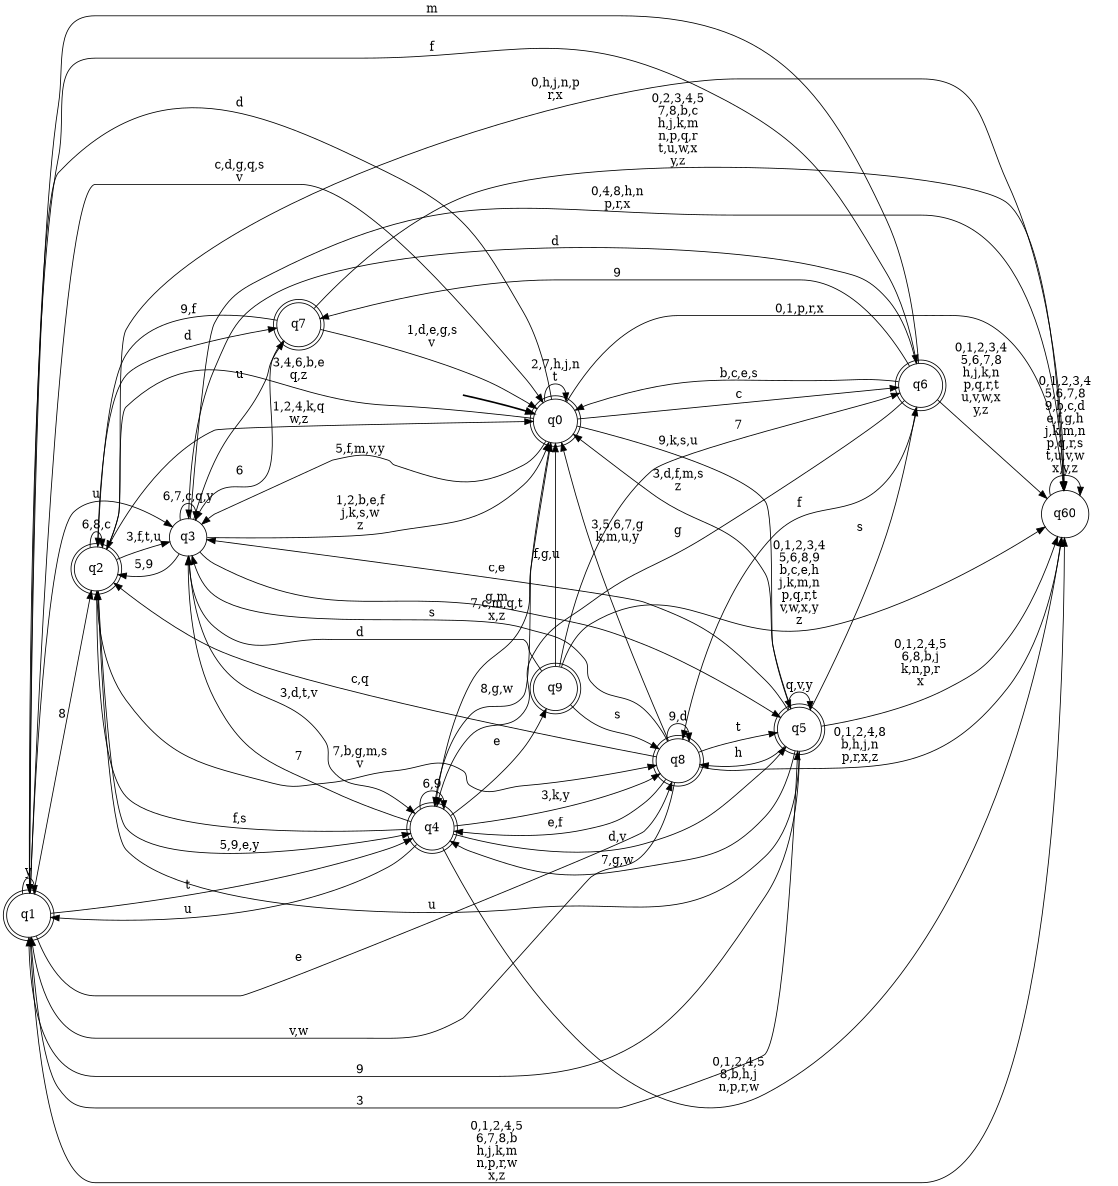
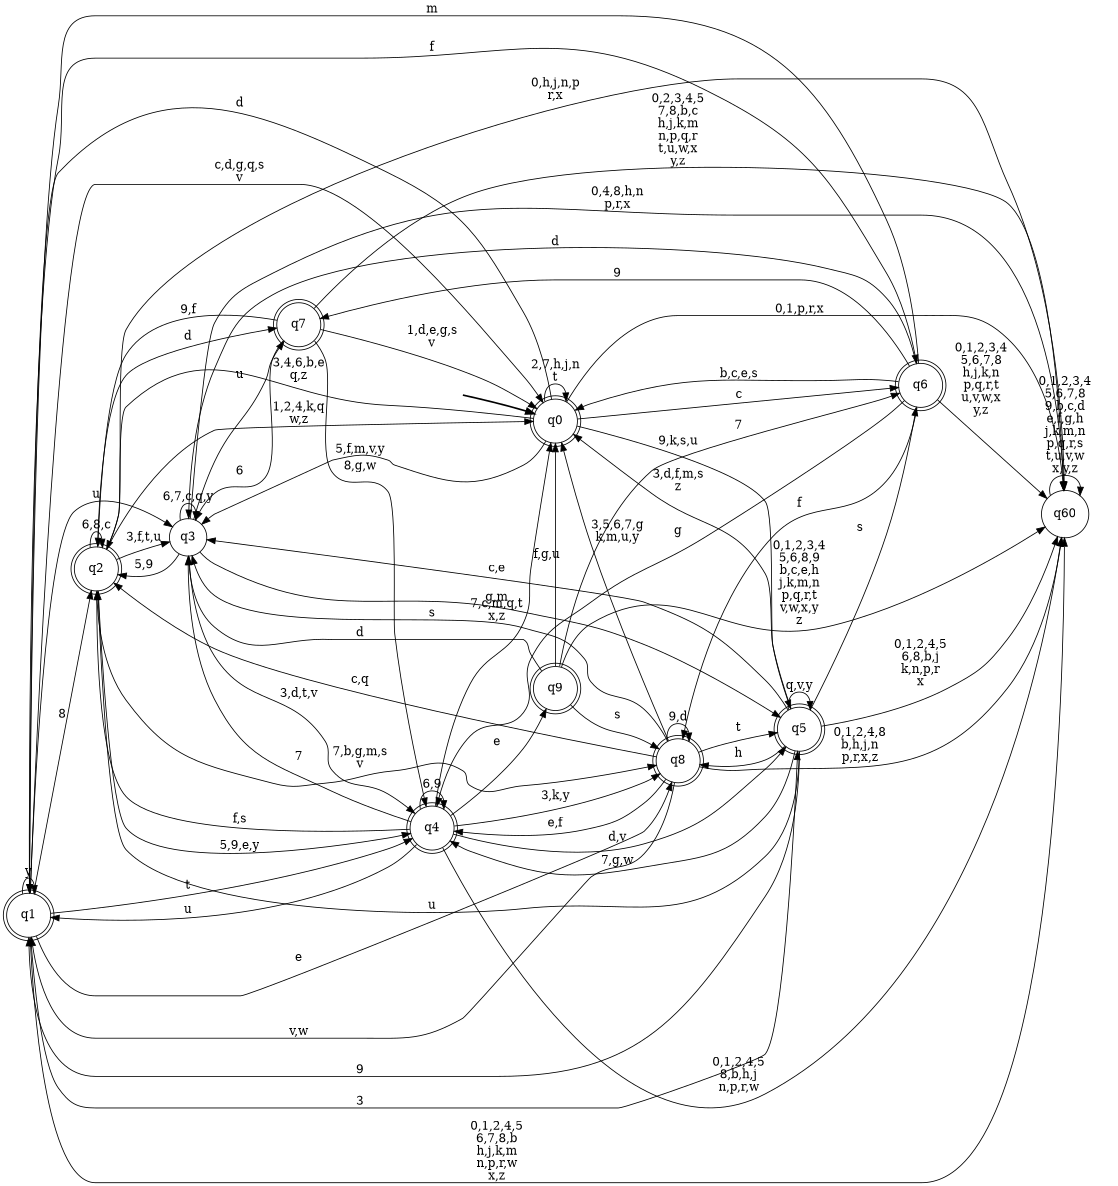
(391, 532) -> none
(530, 623) -> (394, 547)
